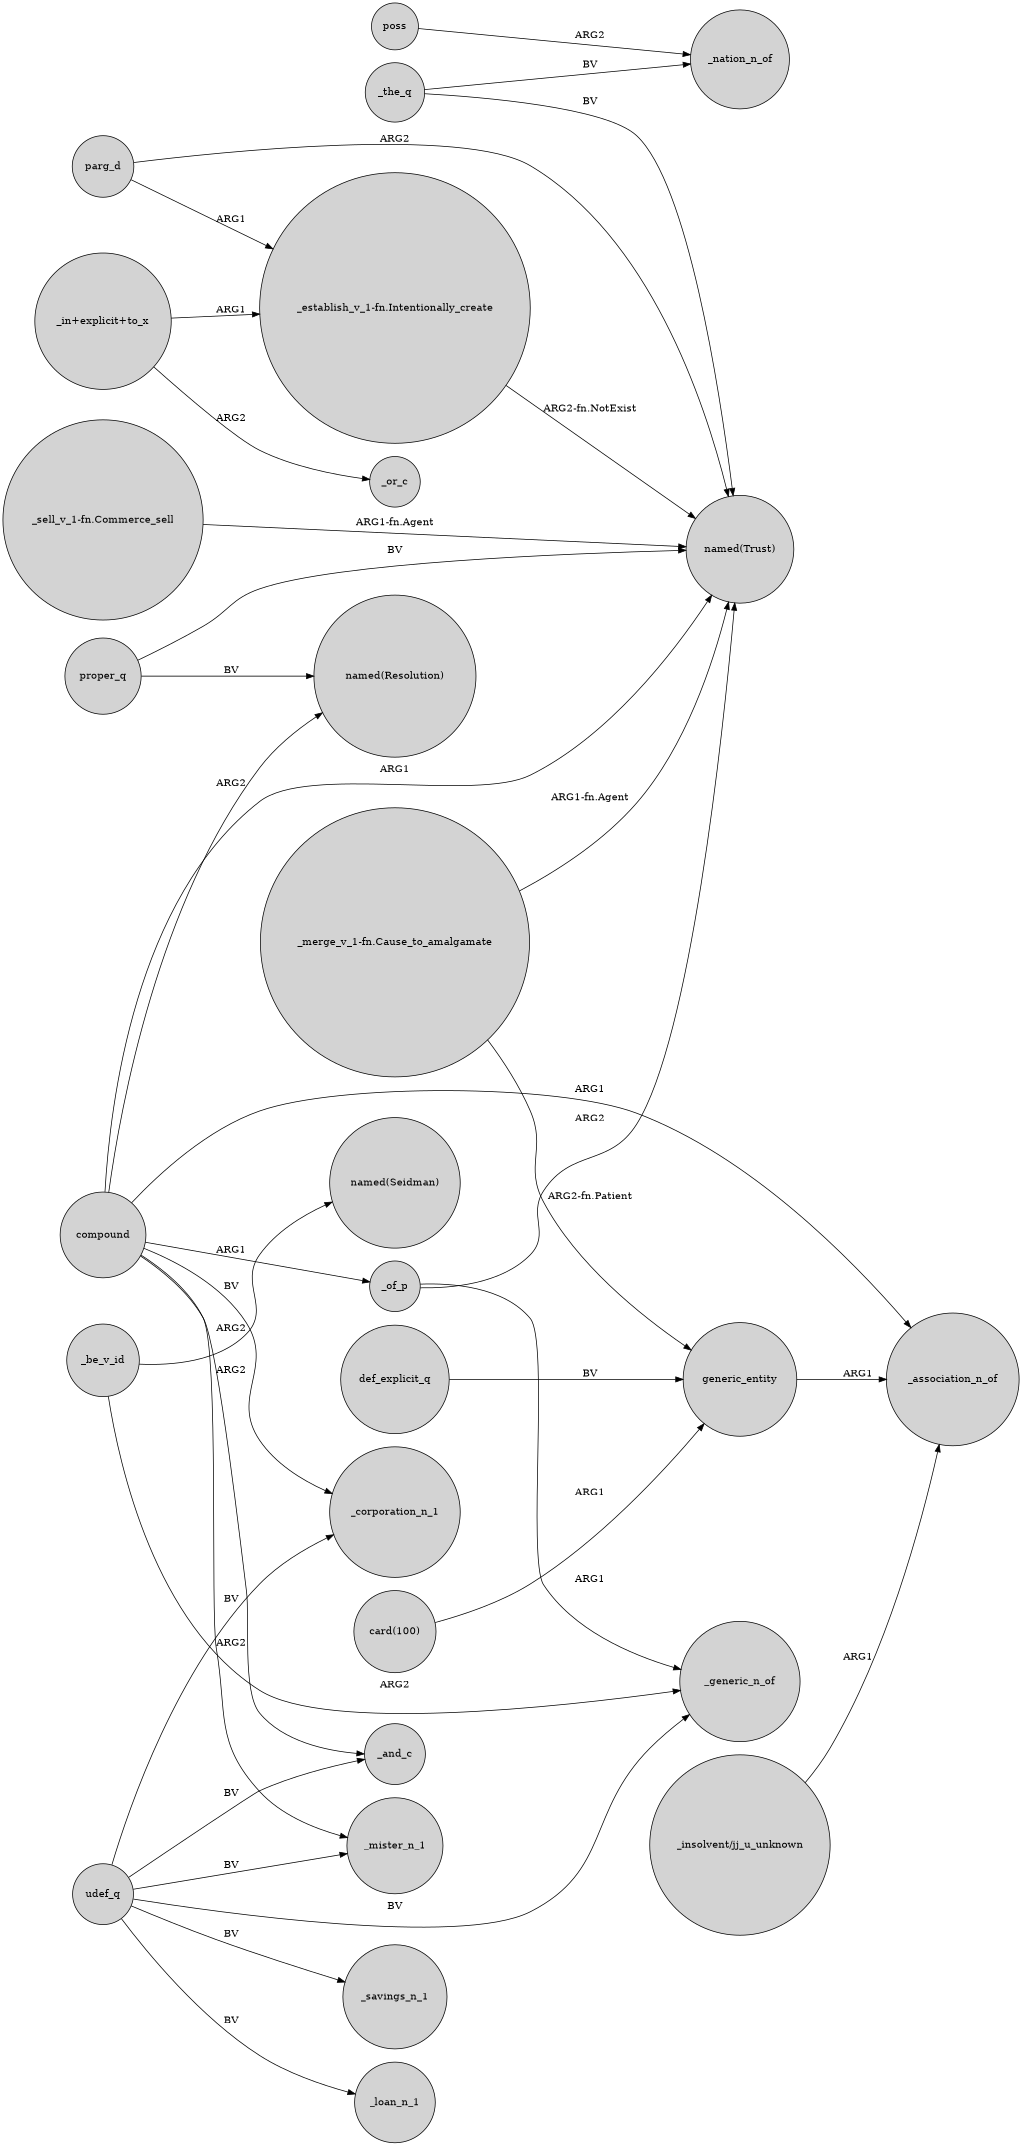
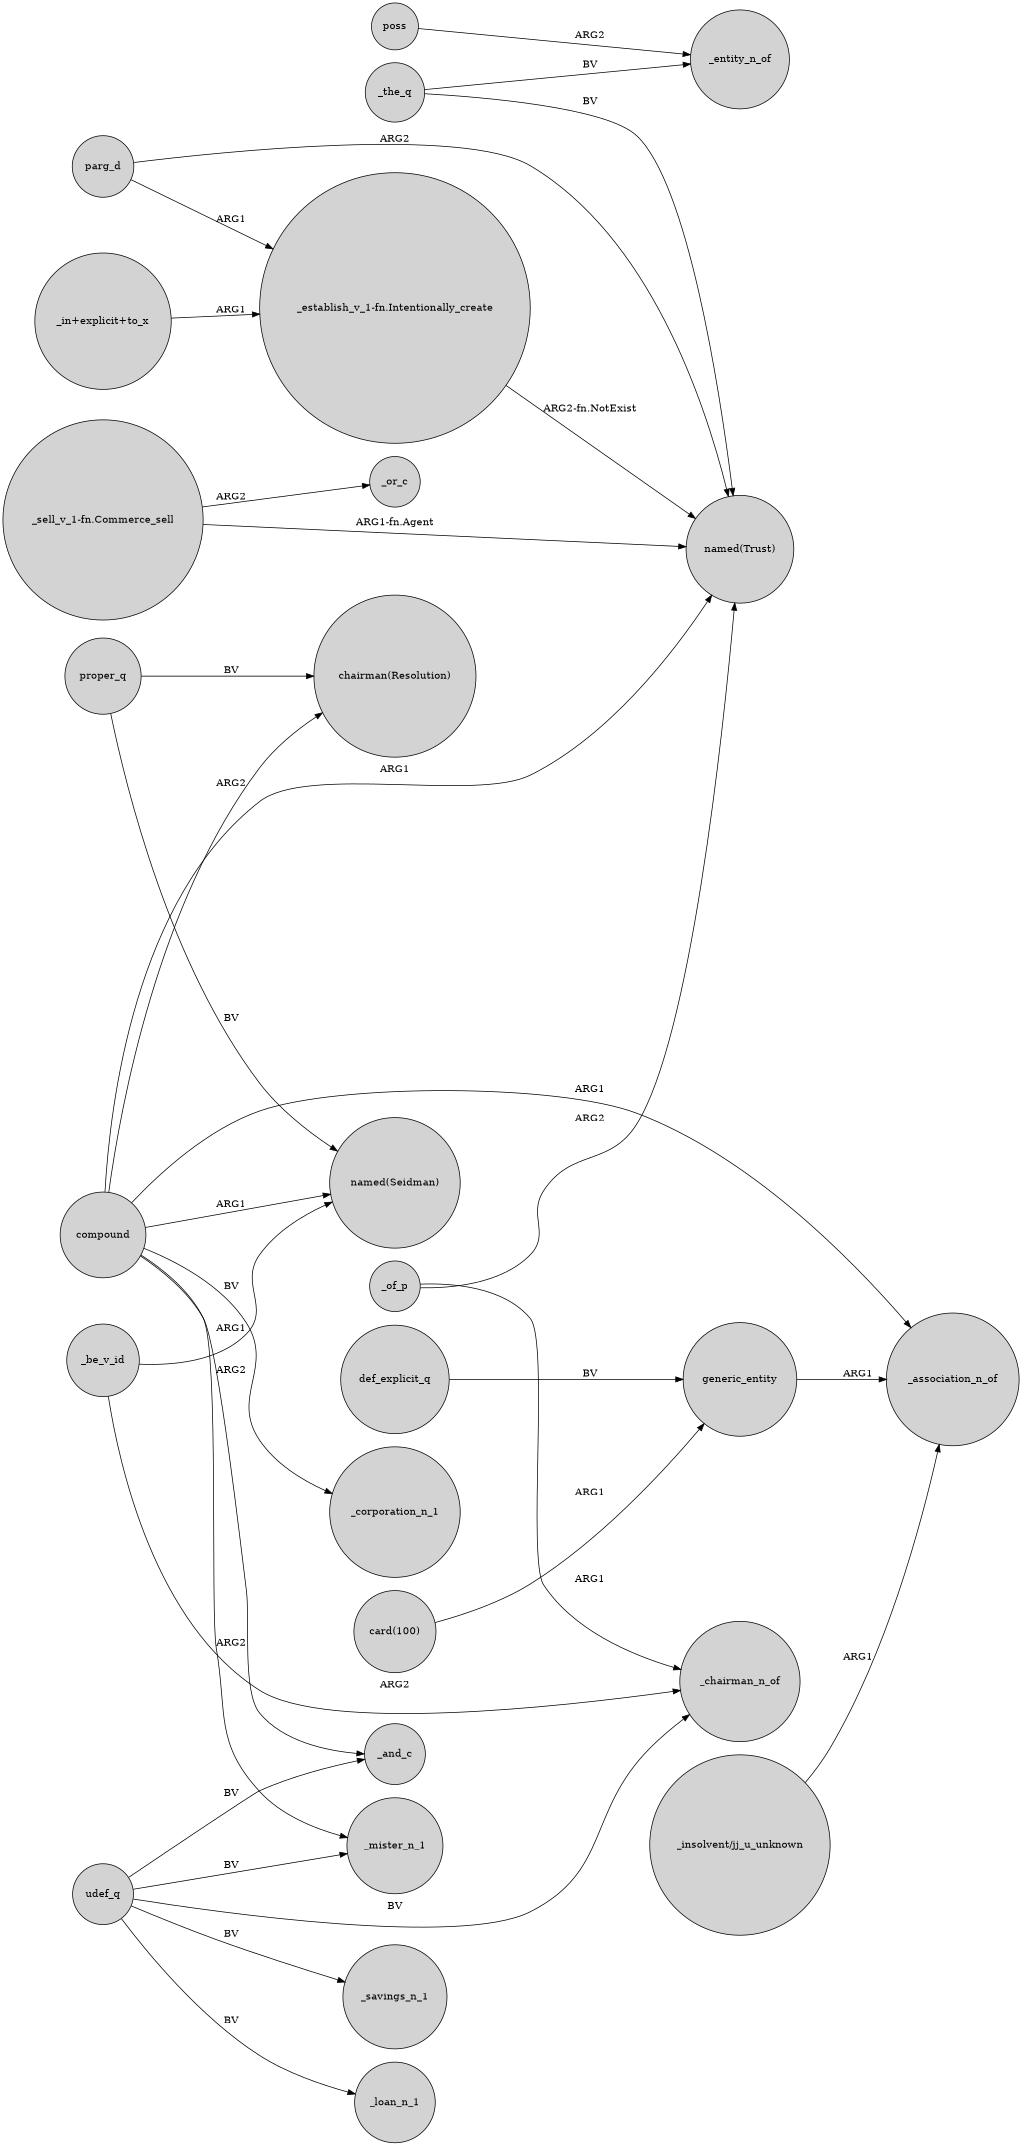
(740, 59) -> (740, 59)
(247, 443) -> (282, 496)
(397, 566) -> (185, 951)
(395, 676) -> (395, 676)
(395, 942) -> none
(249, 1260) -> (234, 1212)
(231, 1328) -> (231, 1328)
(190, 1680) -> none
(740, 1681) -> (740, 1681)
